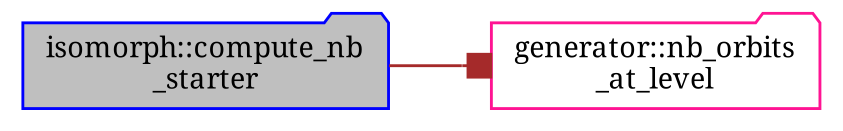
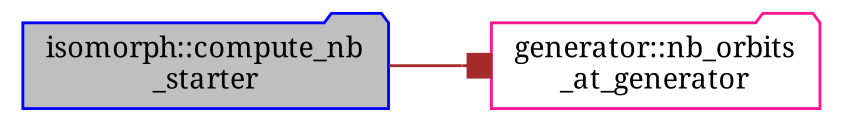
(656, 66) -> (656, 66)
